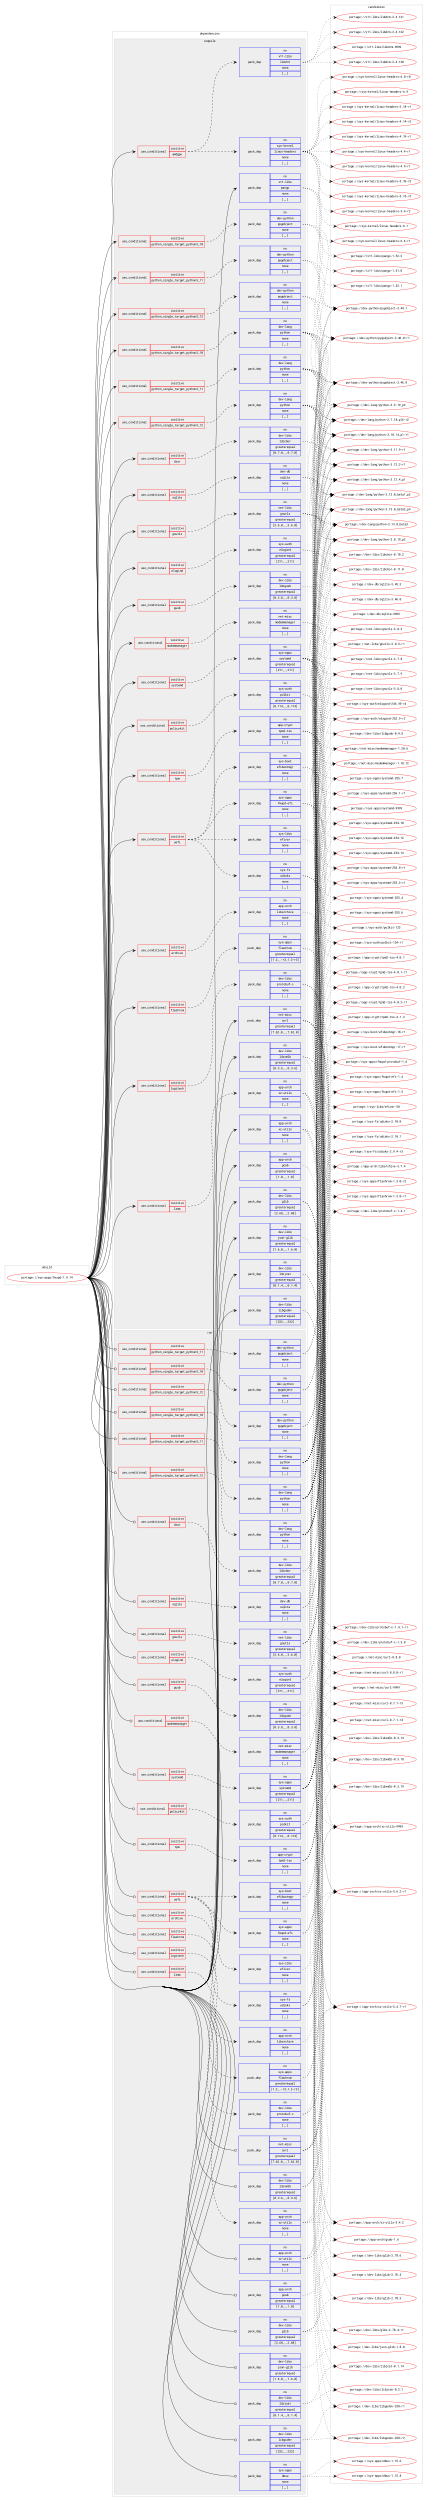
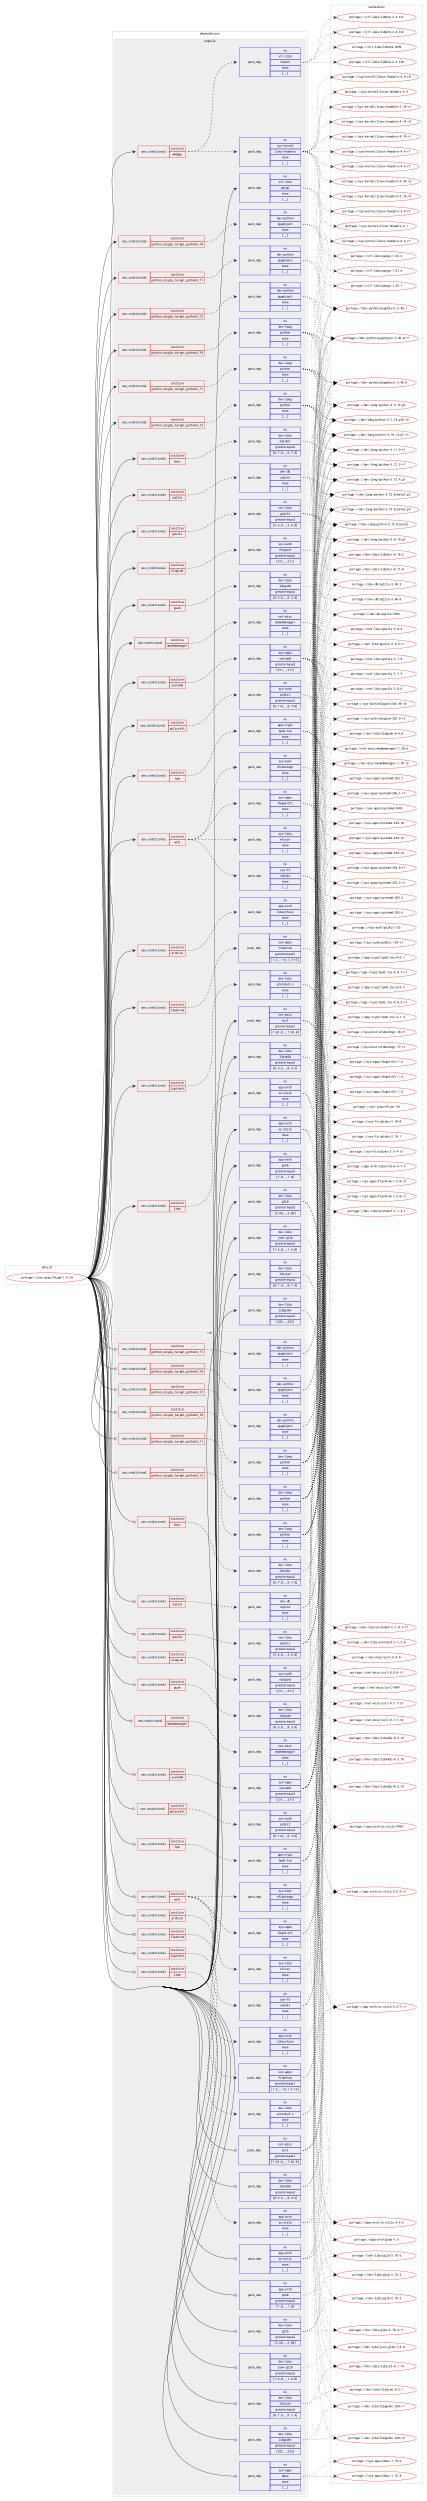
(377, 1062) -> (377, 1062)
